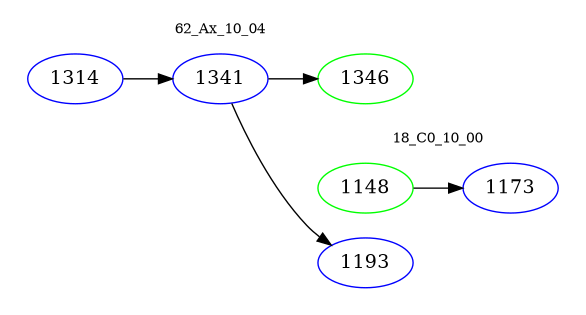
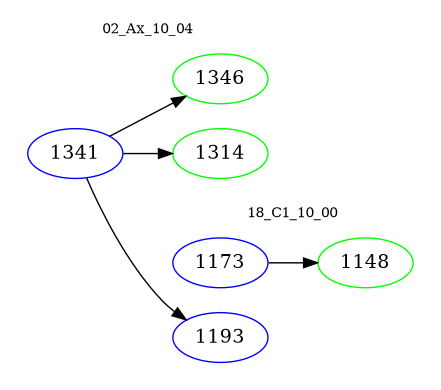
(220, 30) -> (148, 30)
(75, 79) -> (220, 154)
(141, 79) -> (141, 154)
(438, 139) -> (293, 214)
(431, 188) -> (286, 263)
